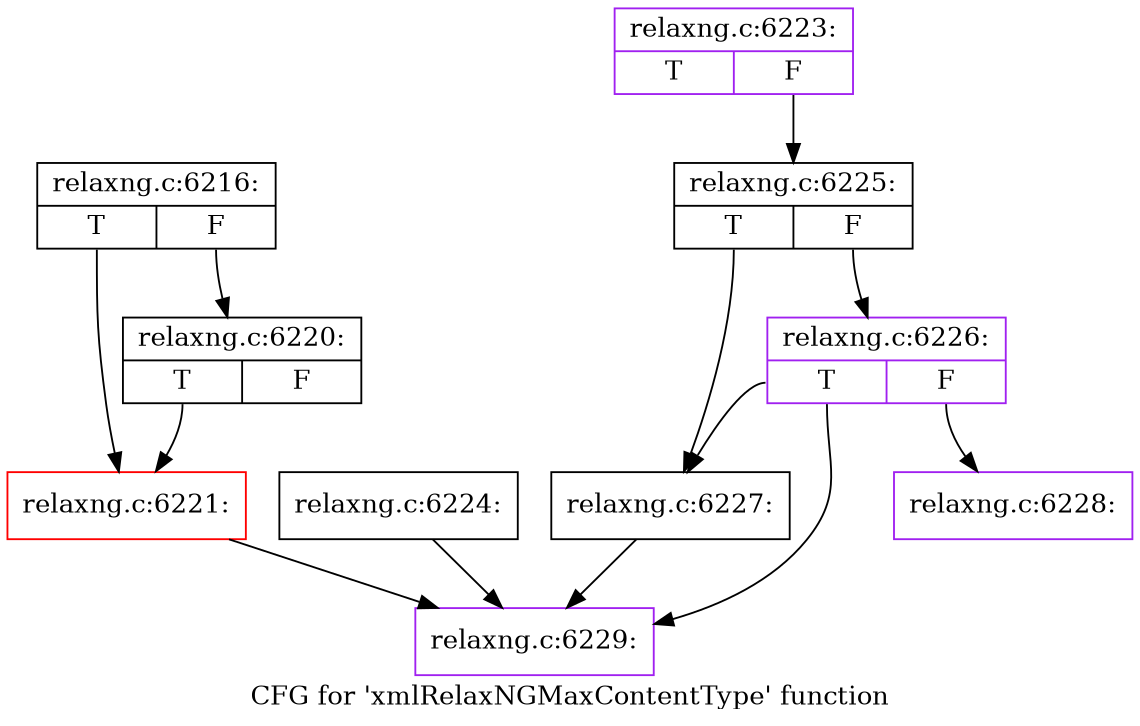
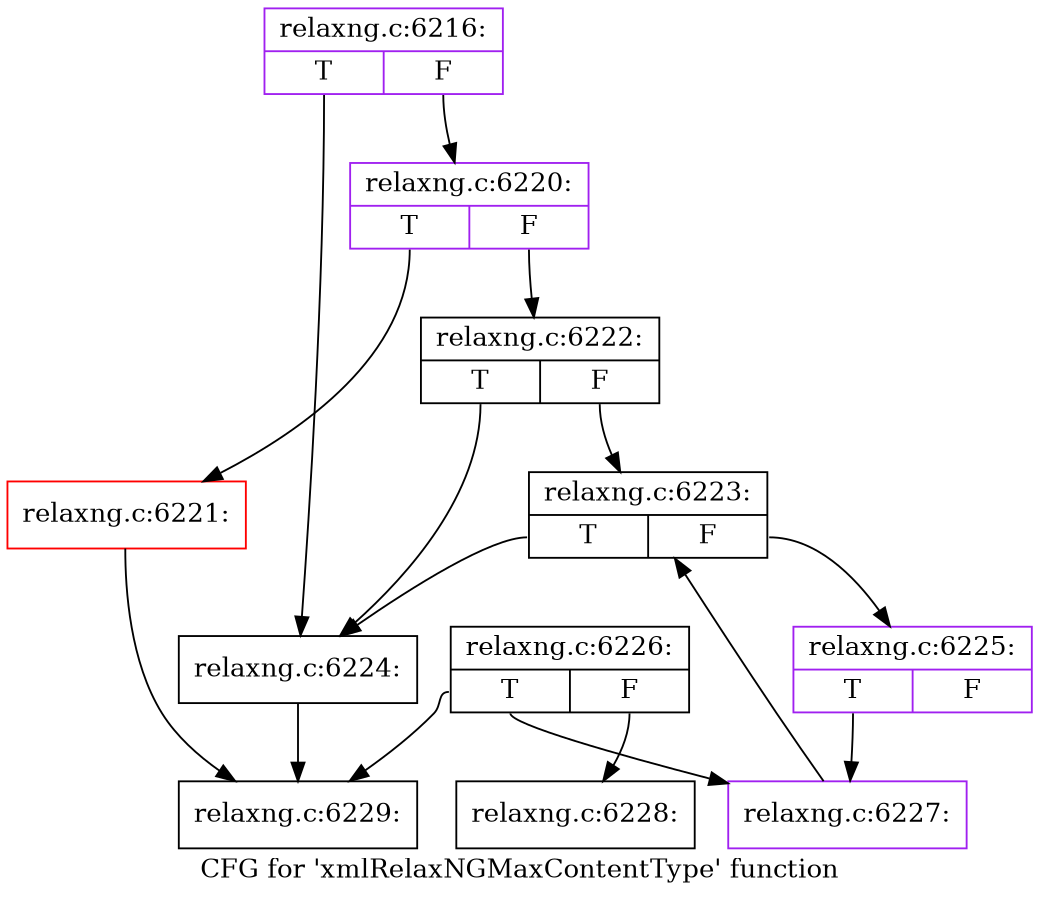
(734, 51) -> (648, 515)
(156, 206) -> (384, 51)
(793, 206) -> (913, 670)
(855, 275) -> none
(100, 352) -> (317, 356)
(242, 360) -> (469, 206)
none -> (540, 360)
(887, 360) -> (570, 670)
(670, 506) -> (847, 815)
(1013, 506) -> (576, 815)
(608, 567) -> (753, 679)
none -> (438, 573)
(535, 642) -> (298, 815)
